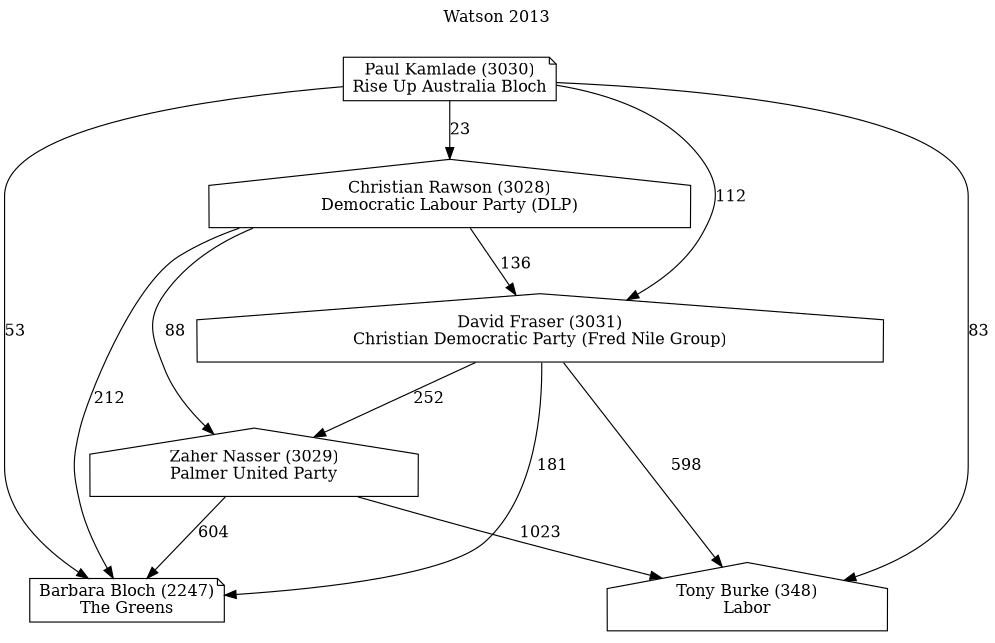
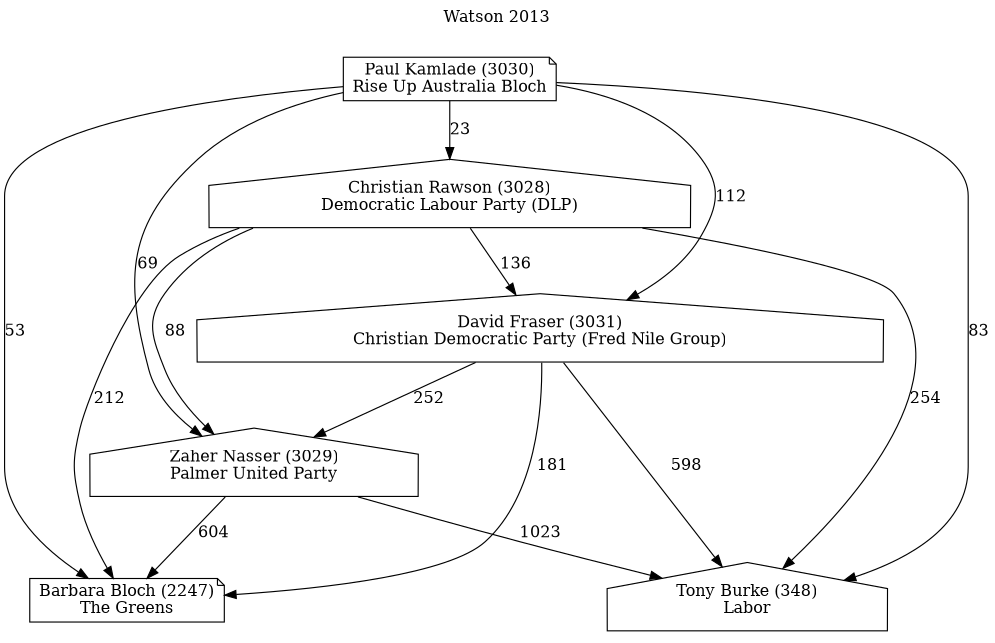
none -> (152, 215)
none -> (906, 316)
